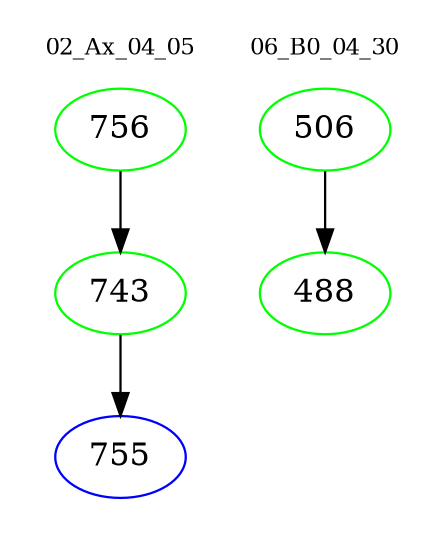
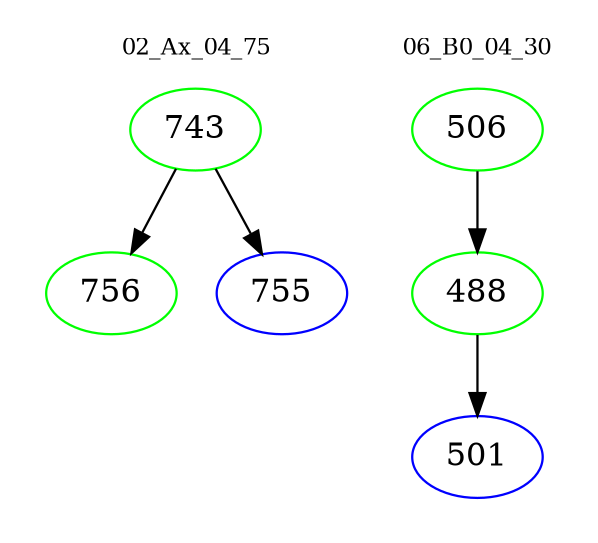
(121, 49) -> (197, 49)
(121, 200) -> (159, 201)
none -> (477, 457)
